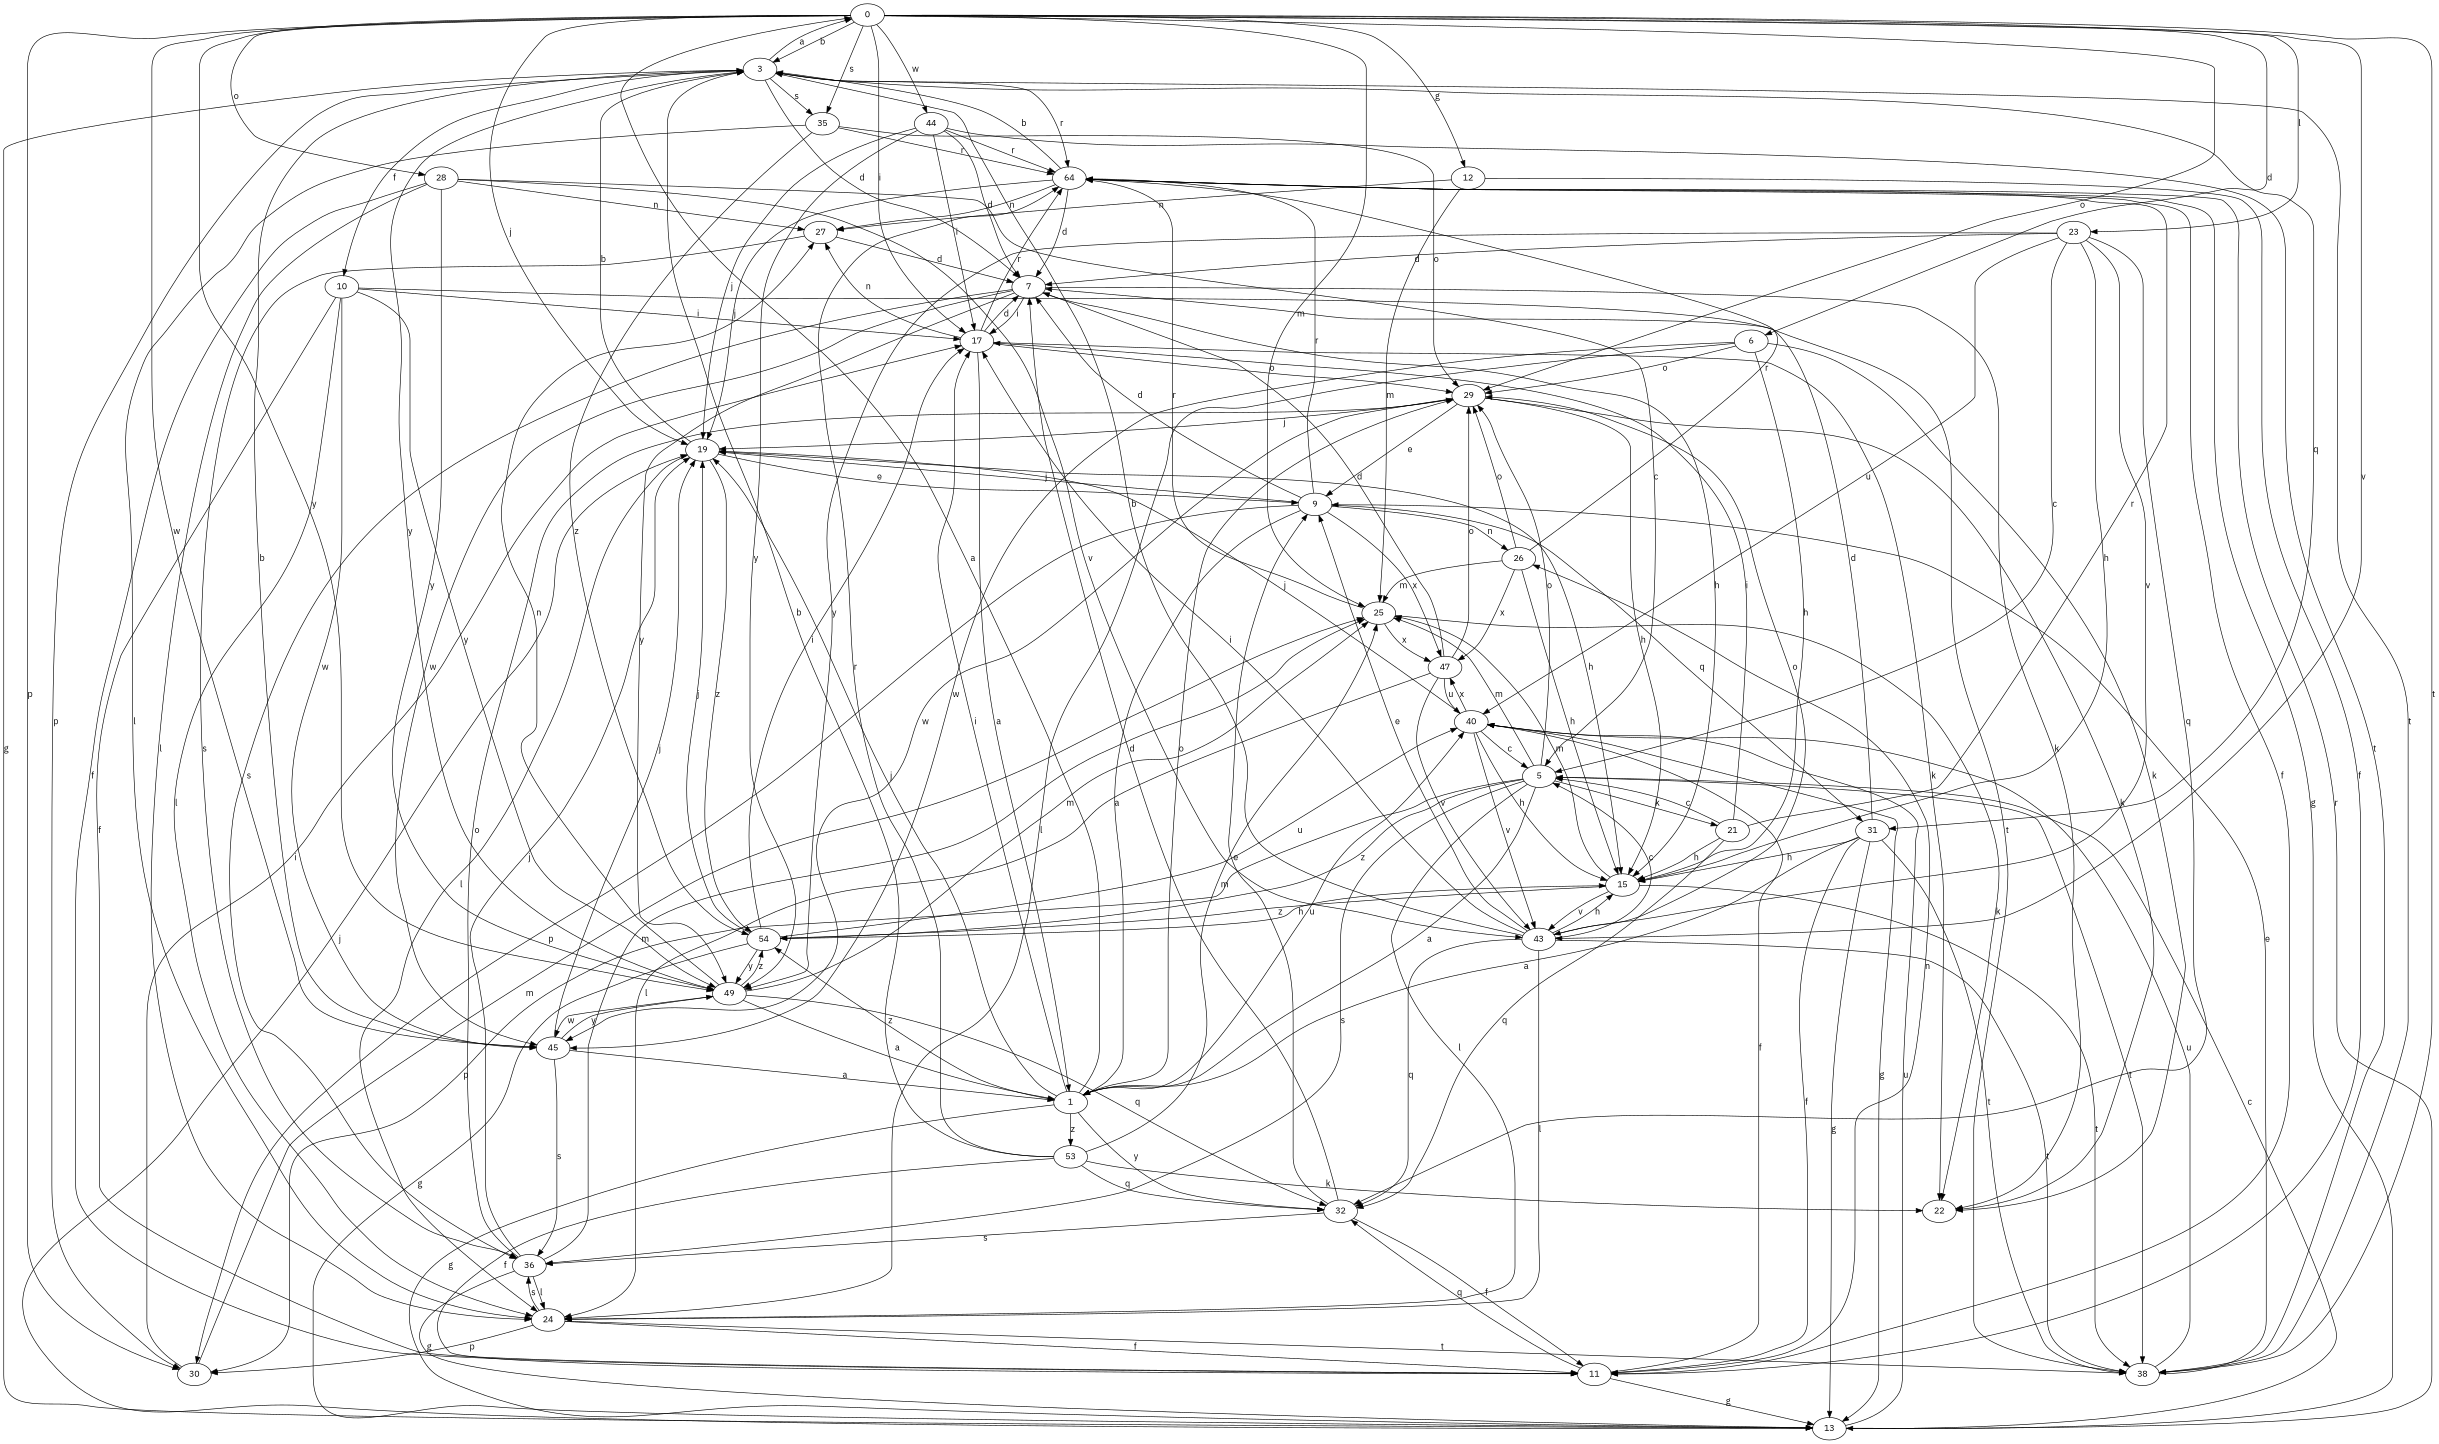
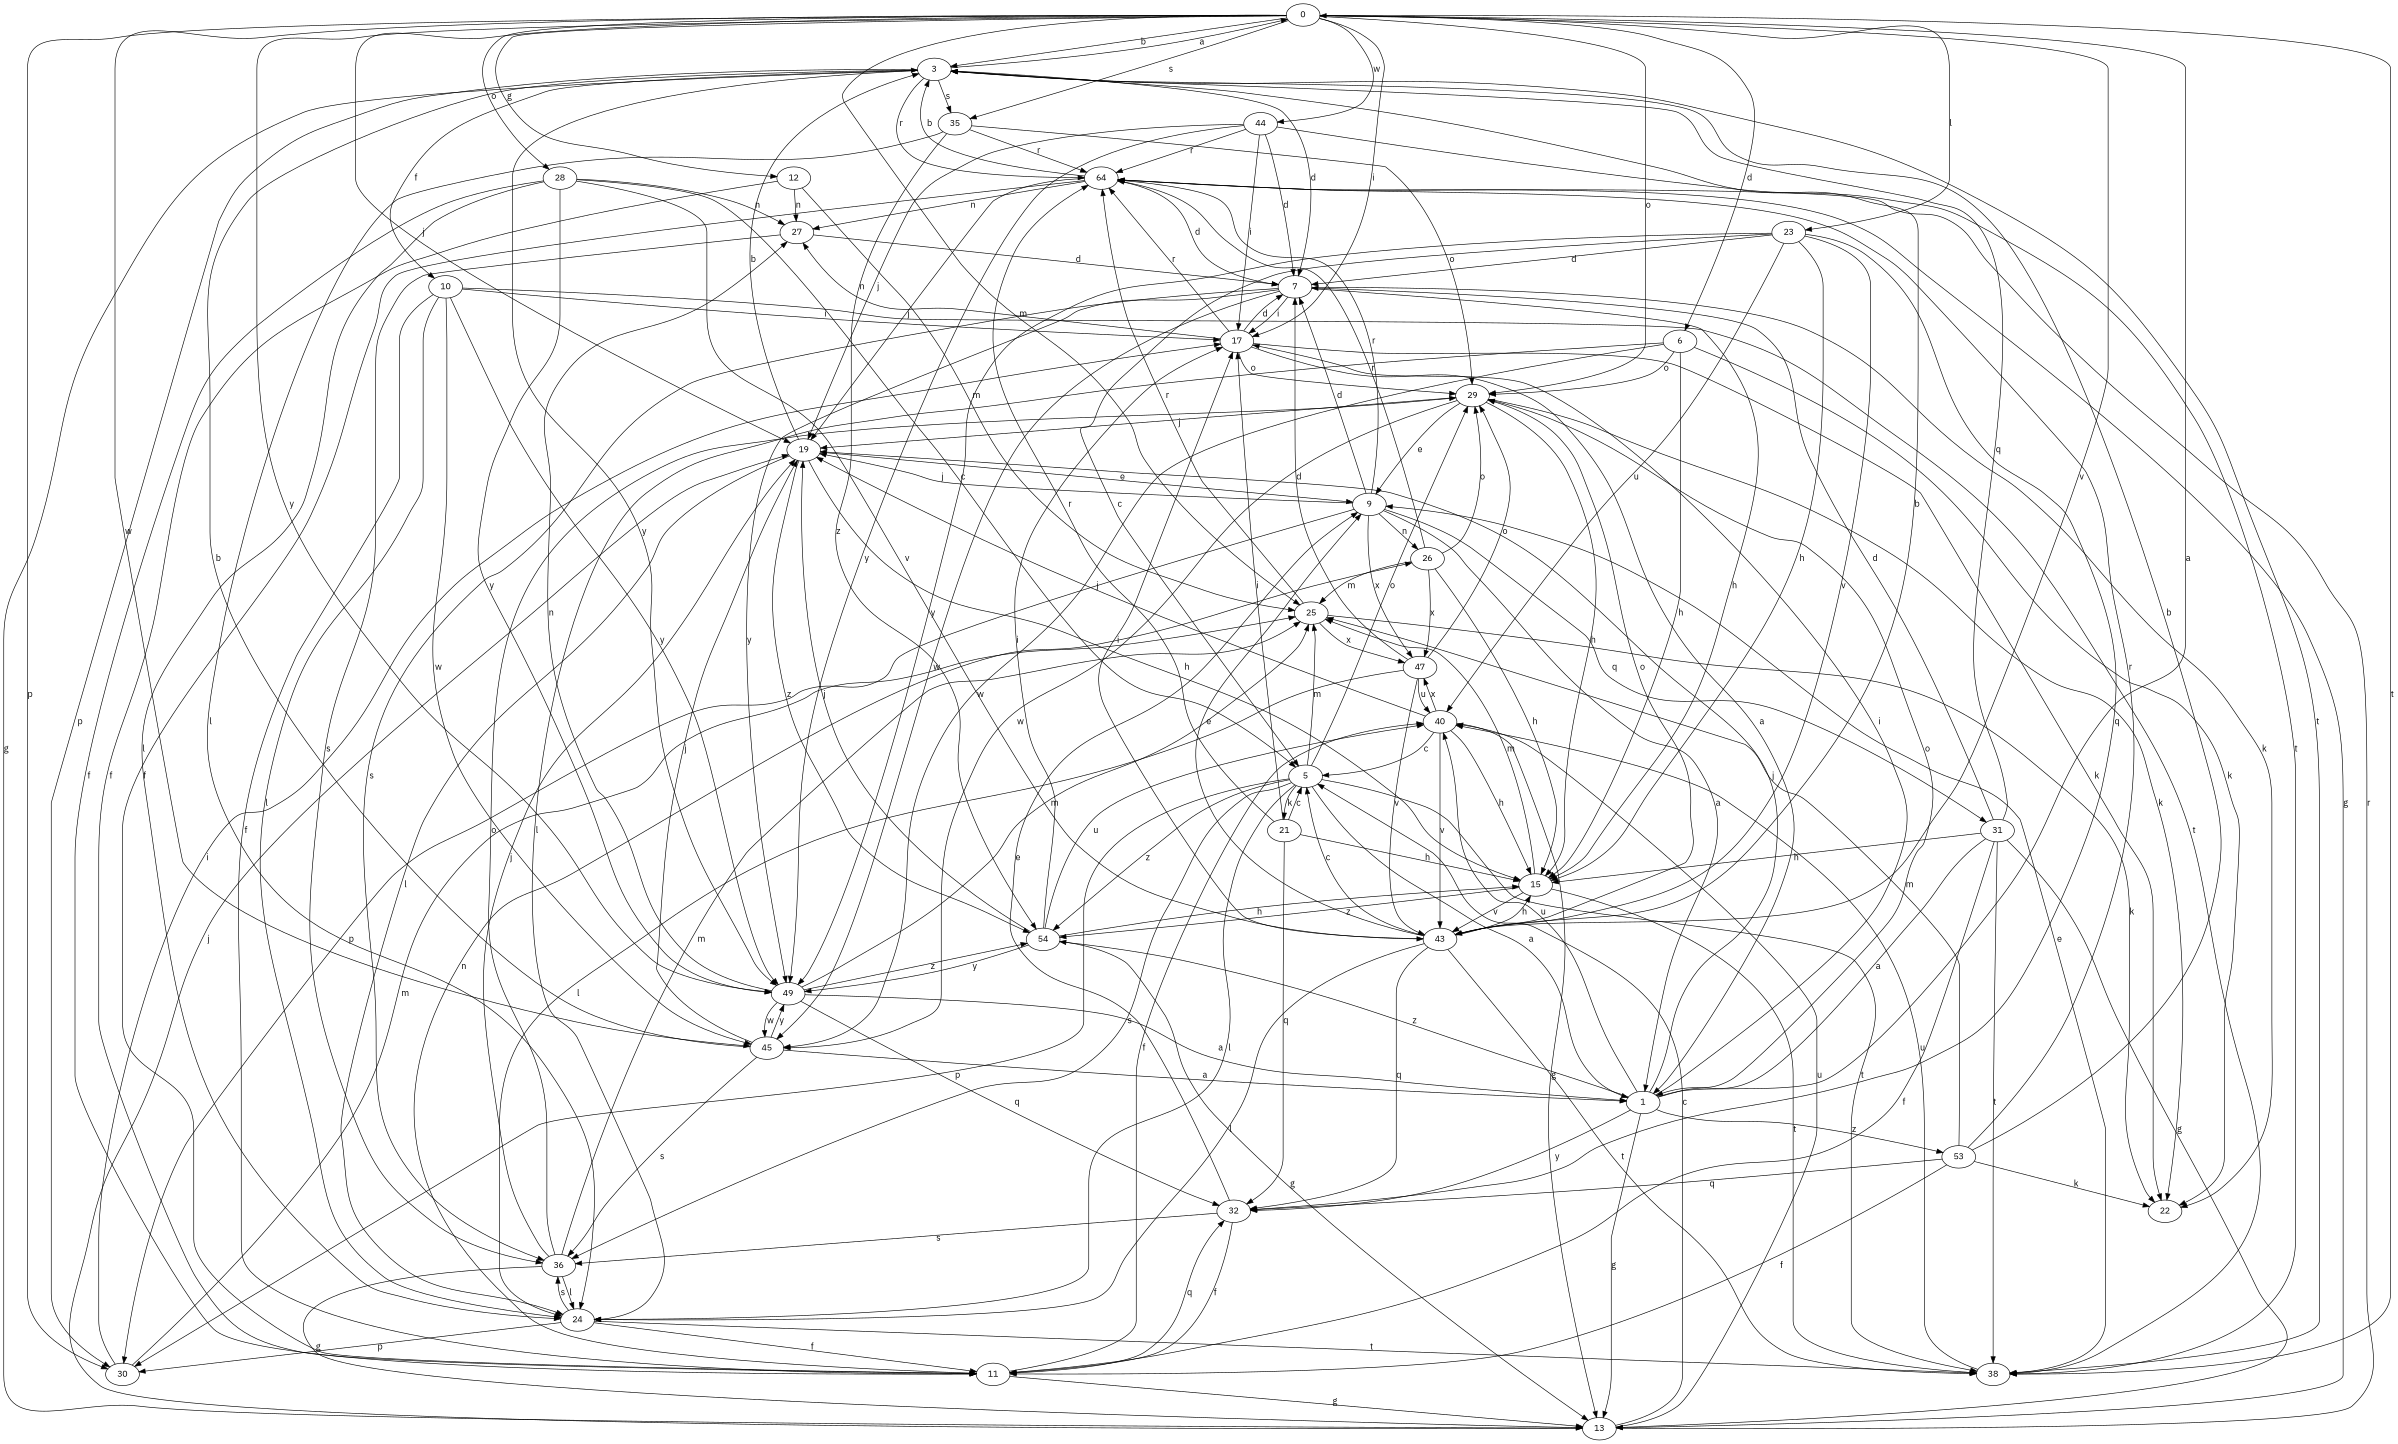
(2006, 110) -> (1764, 168)
(1135, 770) -> none
